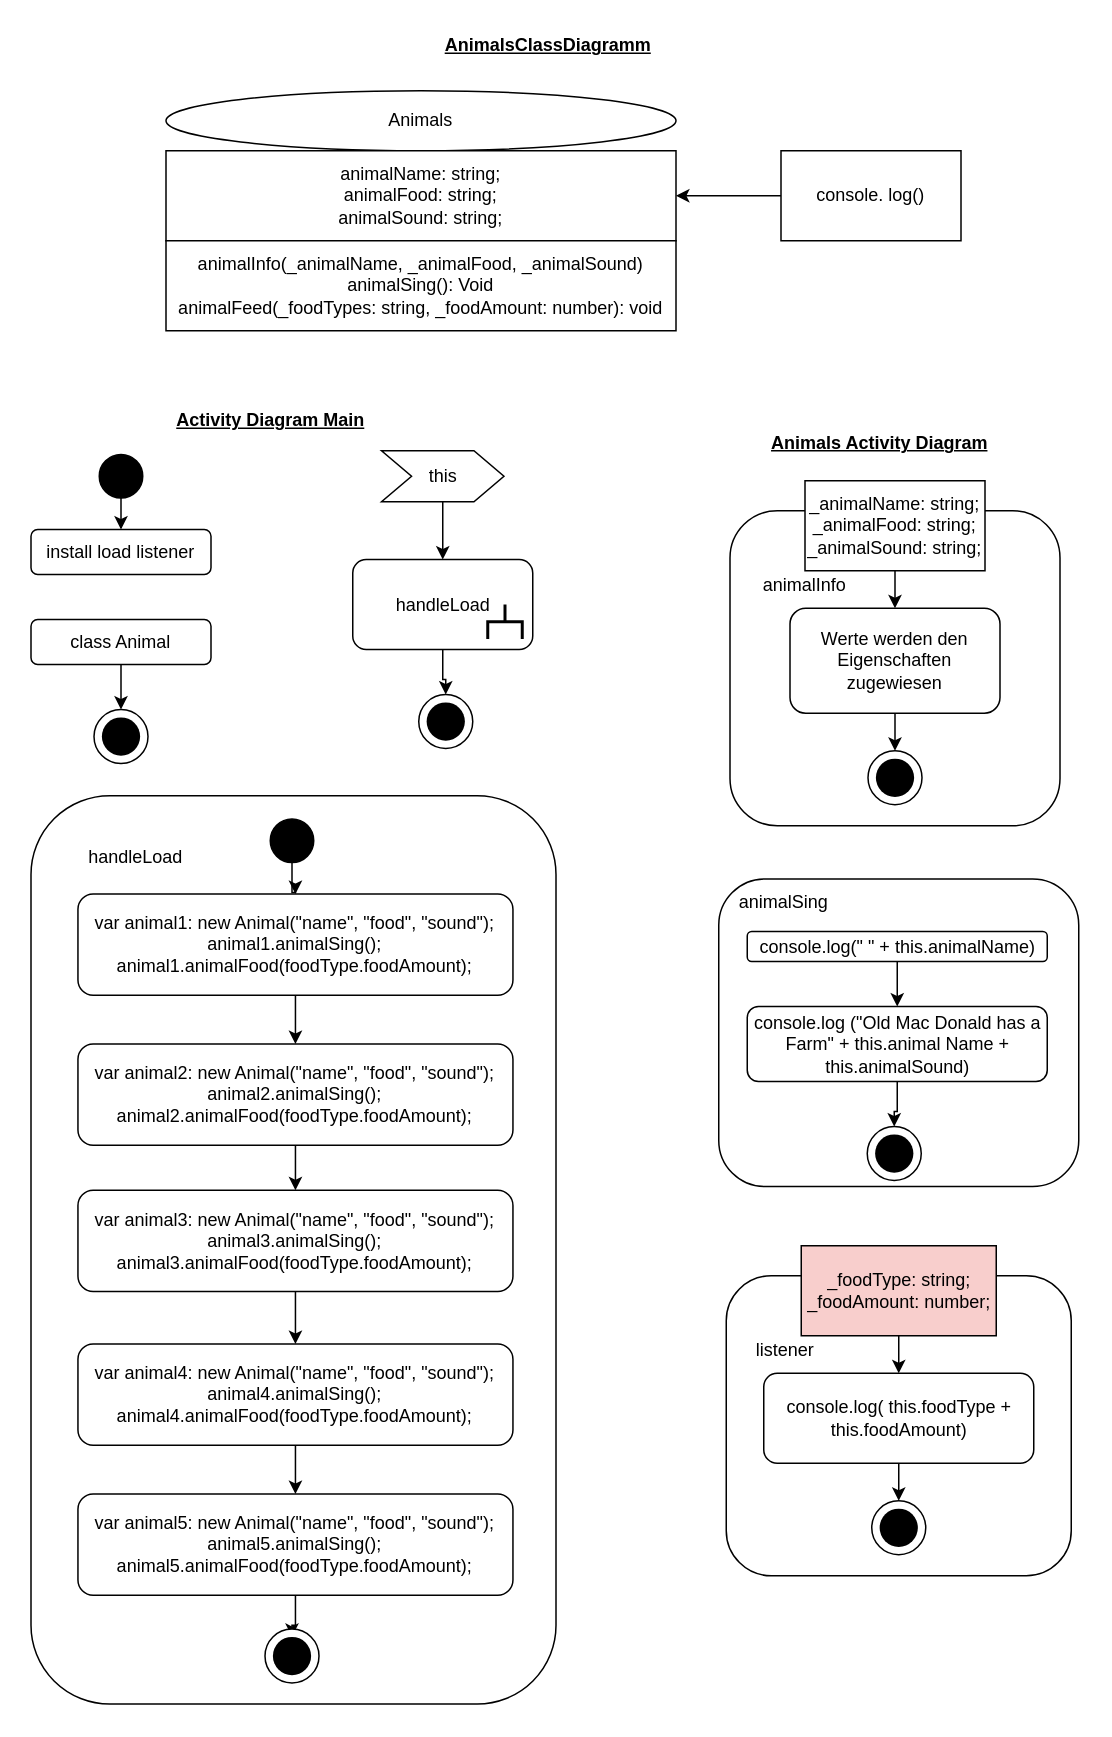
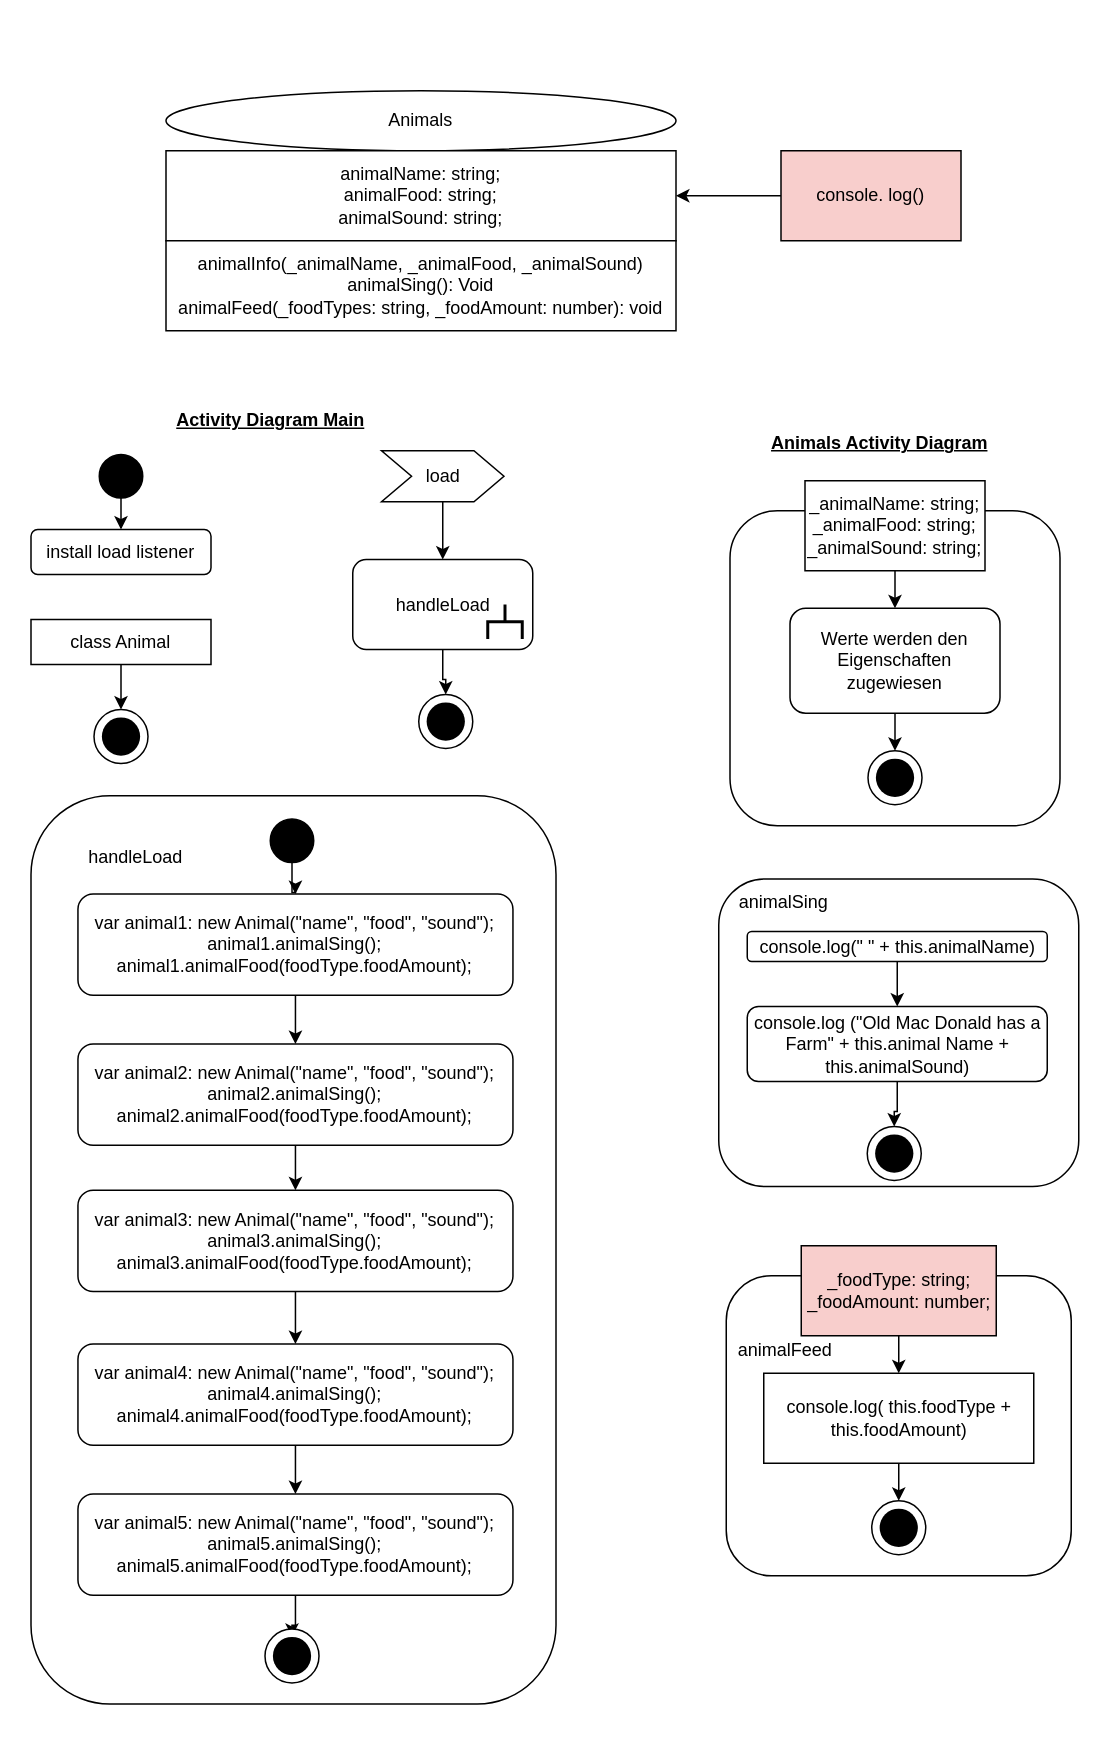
(548, 46) -> none
(871, 196) -> (871, 196)
(443, 476) -> (443, 476)
(805, 586) -> none
(121, 642) -> (121, 642)
(785, 1351) -> (785, 1351)
(899, 1418) -> (899, 1418)
